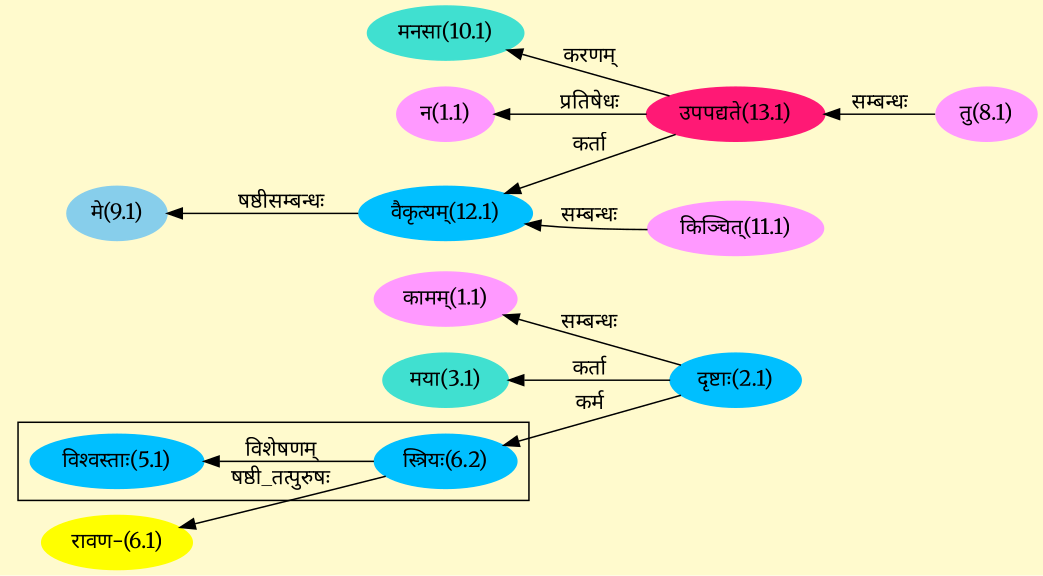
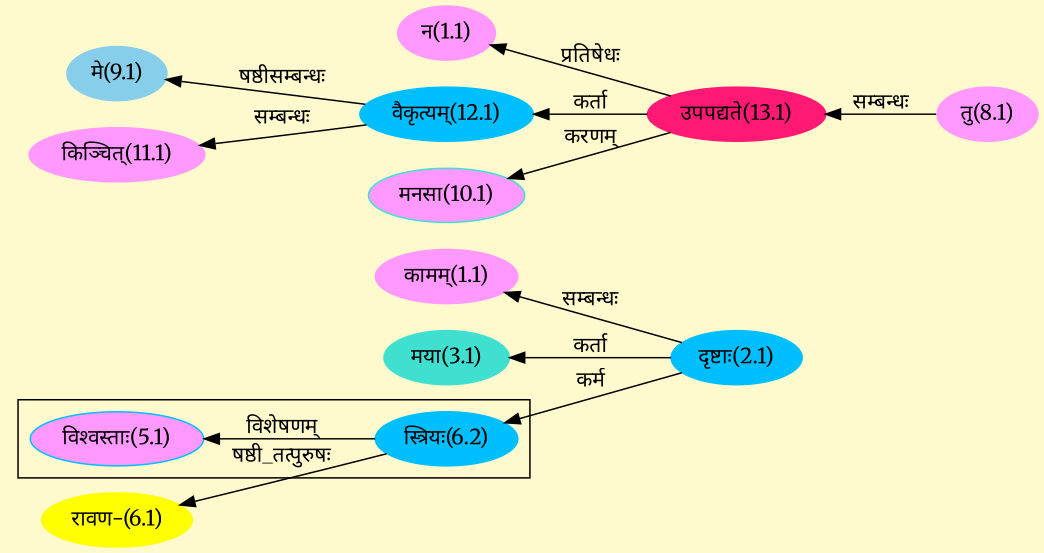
(446, 33) -> (447, 195)
(594, 229) -> (291, 134)
(117, 461) -> (117, 439)
